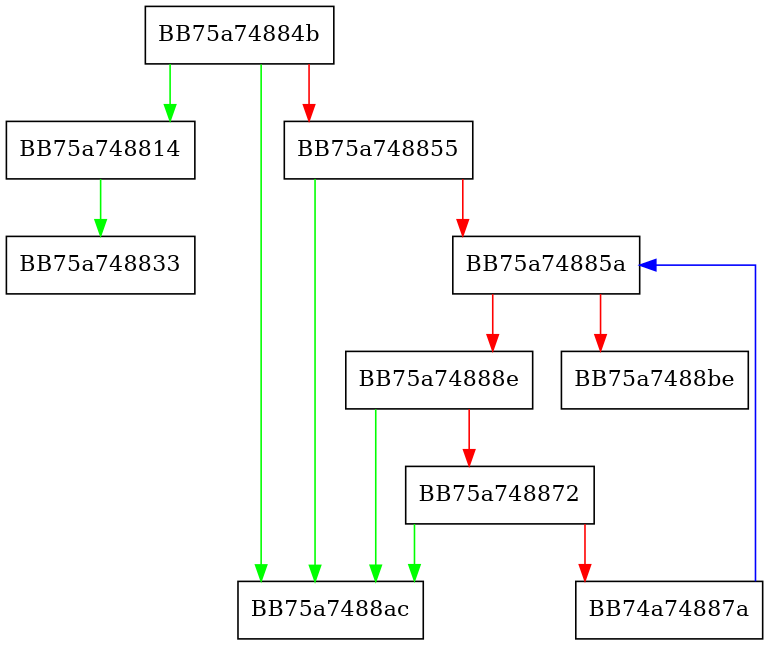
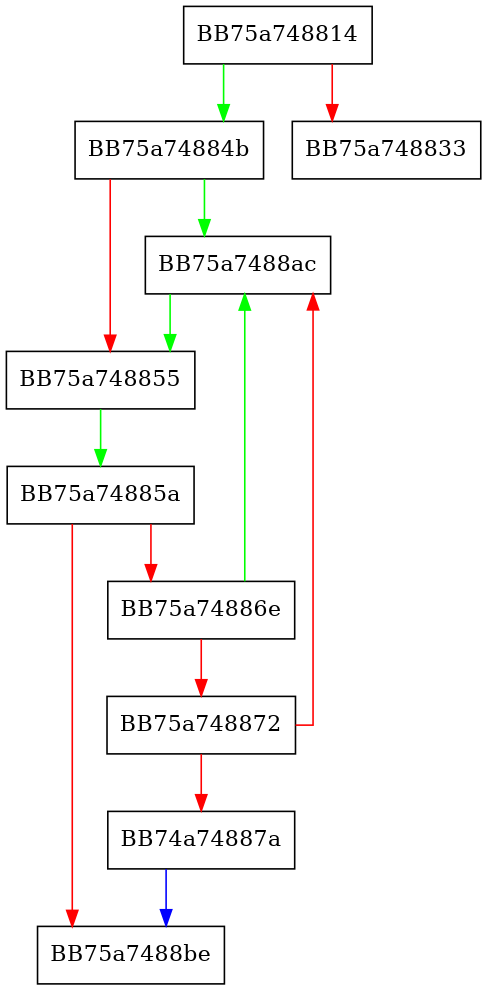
(170, 84) -> (224, 84)
(101, 199) -> (332, 84)
(463, 199) -> (101, 429)
(315, 372) -> (170, 314)
(755, 373) -> (166, 889)
(439, 380) -> (201, 610)
(414, 544) -> (313, 526)
